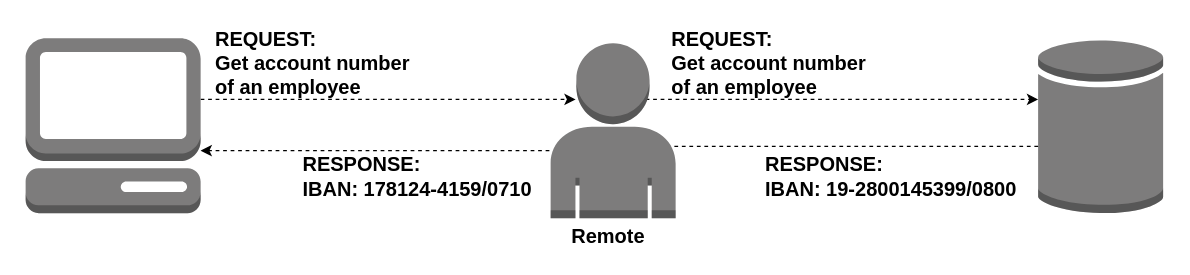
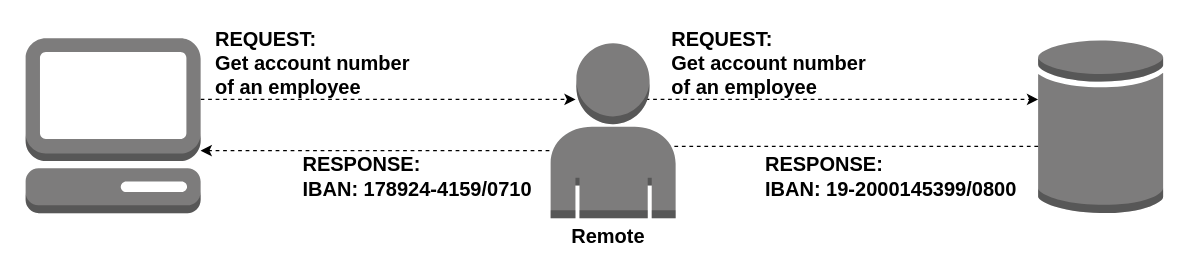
(424, 177) -> (424, 177)
(895, 177) -> (895, 177)
